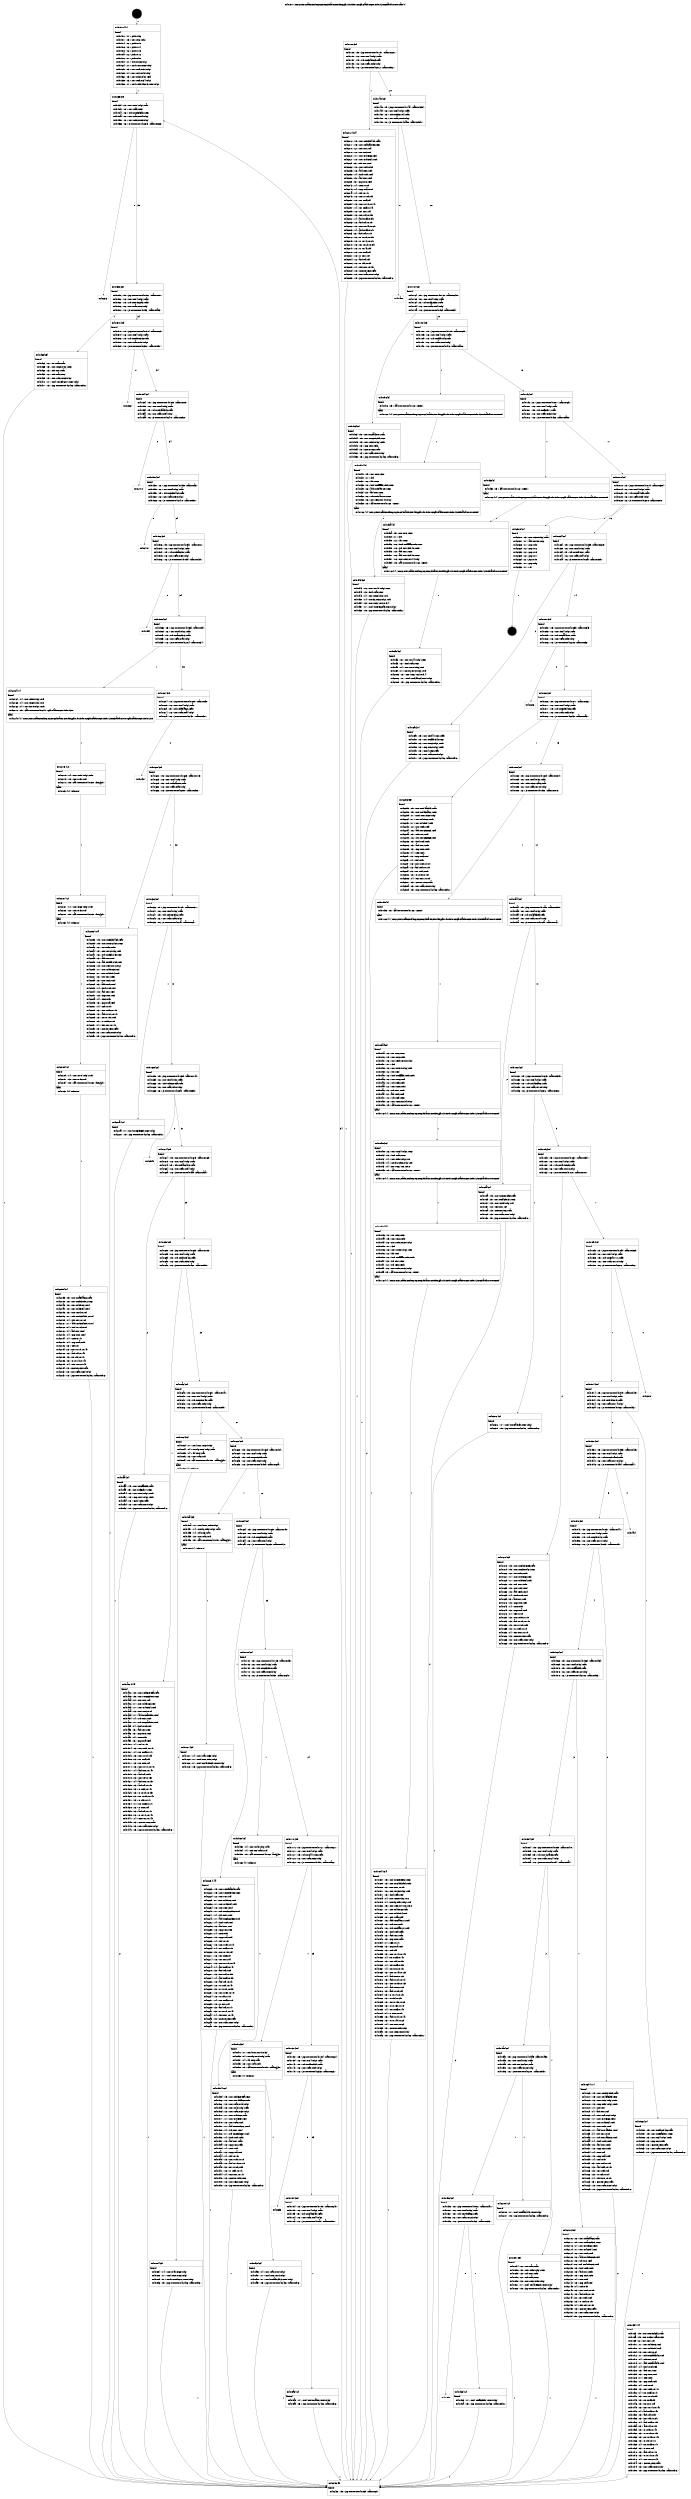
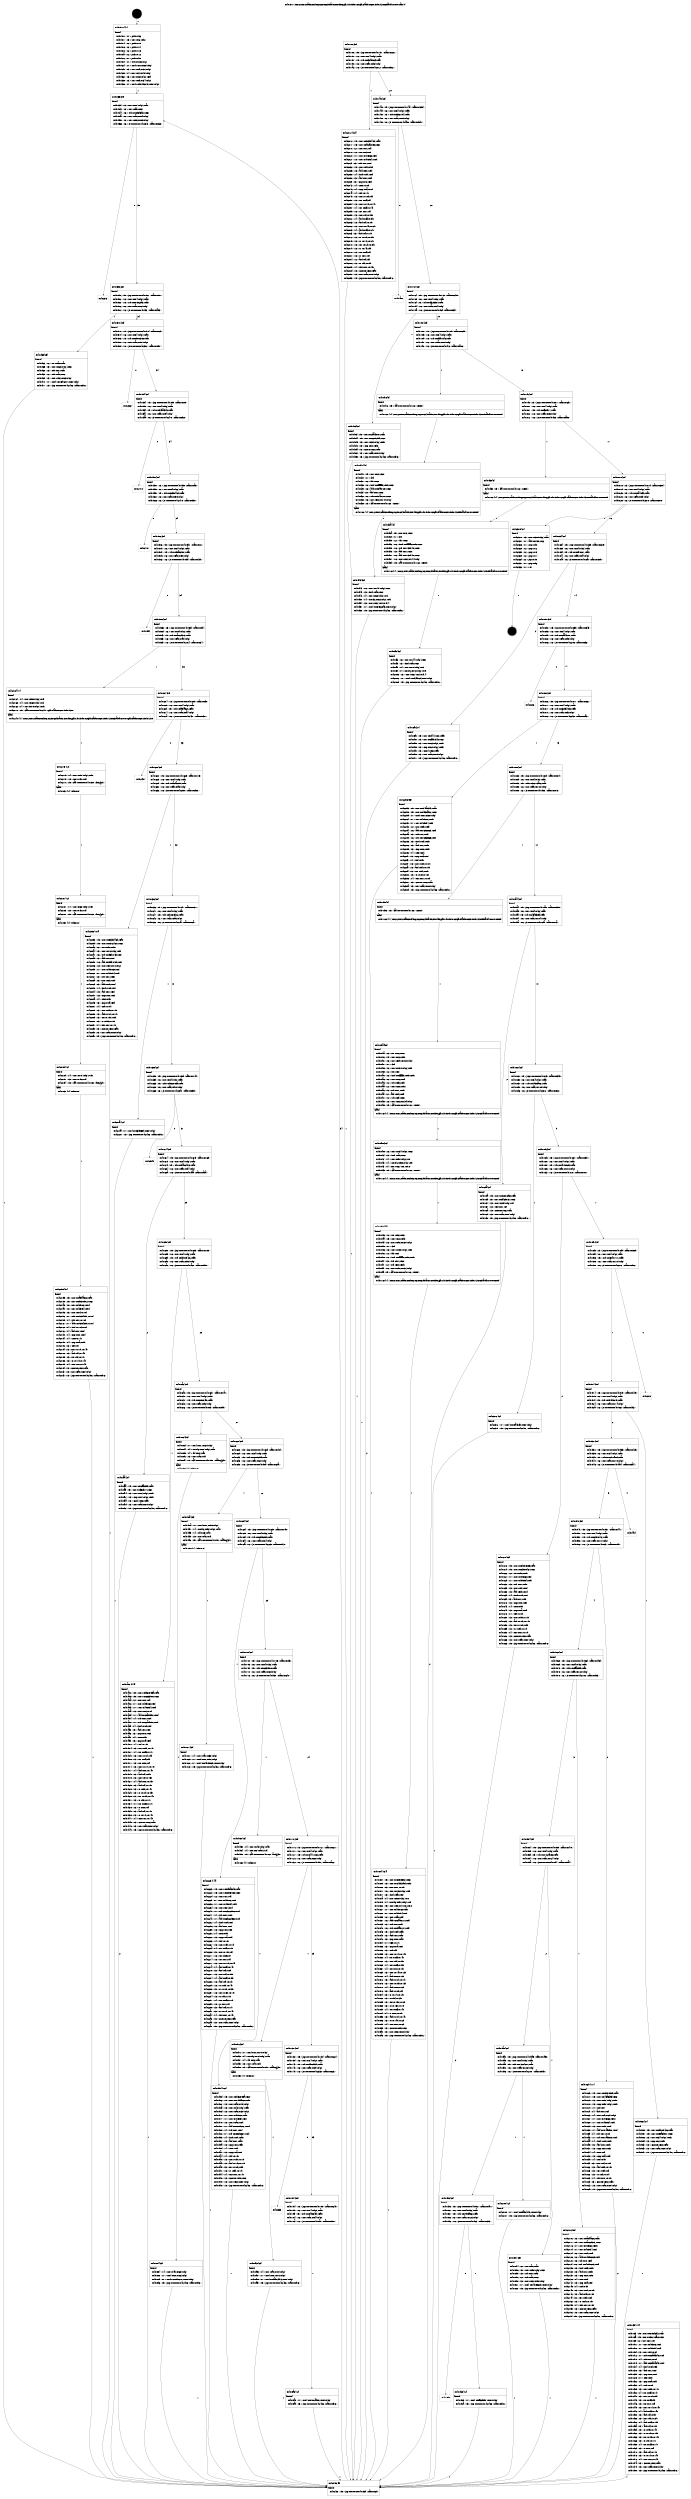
none -> (179, 741)
